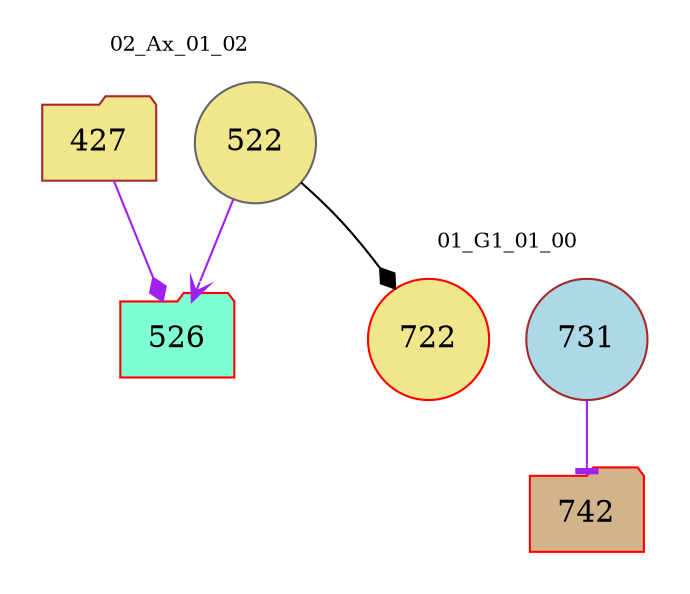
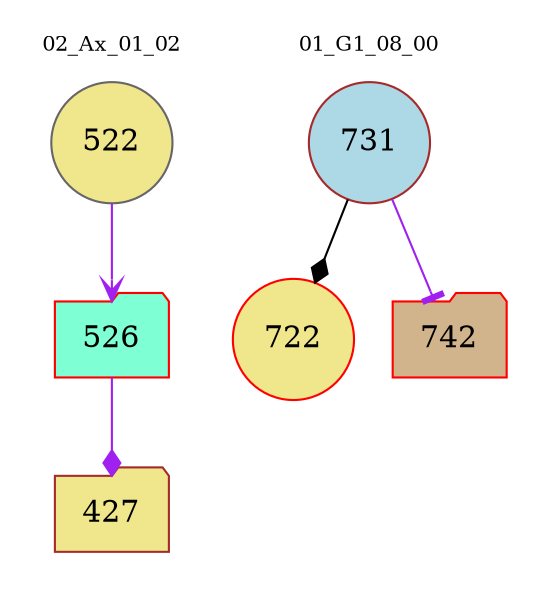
(343, 223) -> (336, 229)
(134, 229) -> (112, 414)
(508, 242) -> (369, 45)
